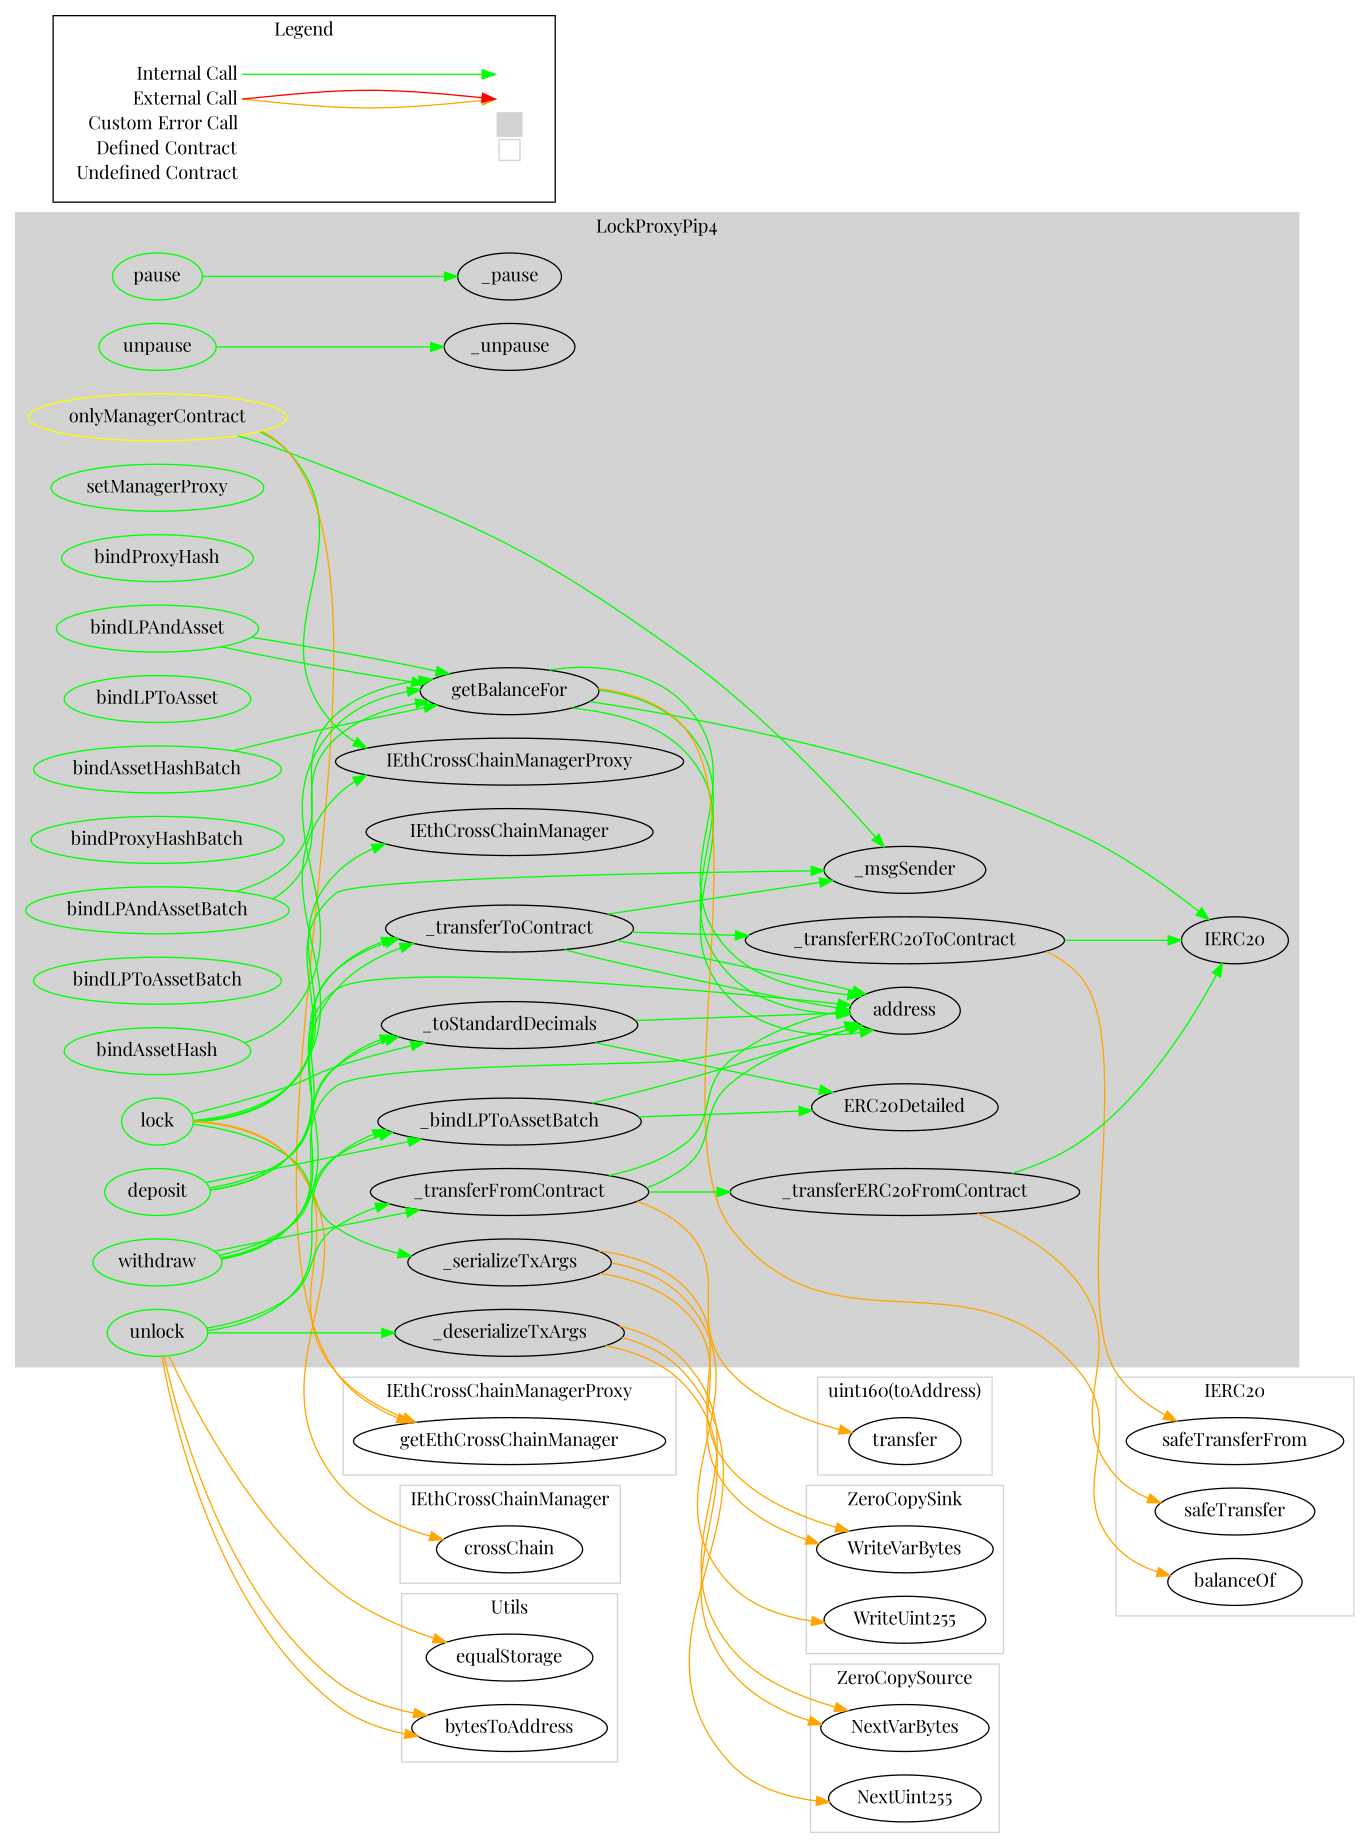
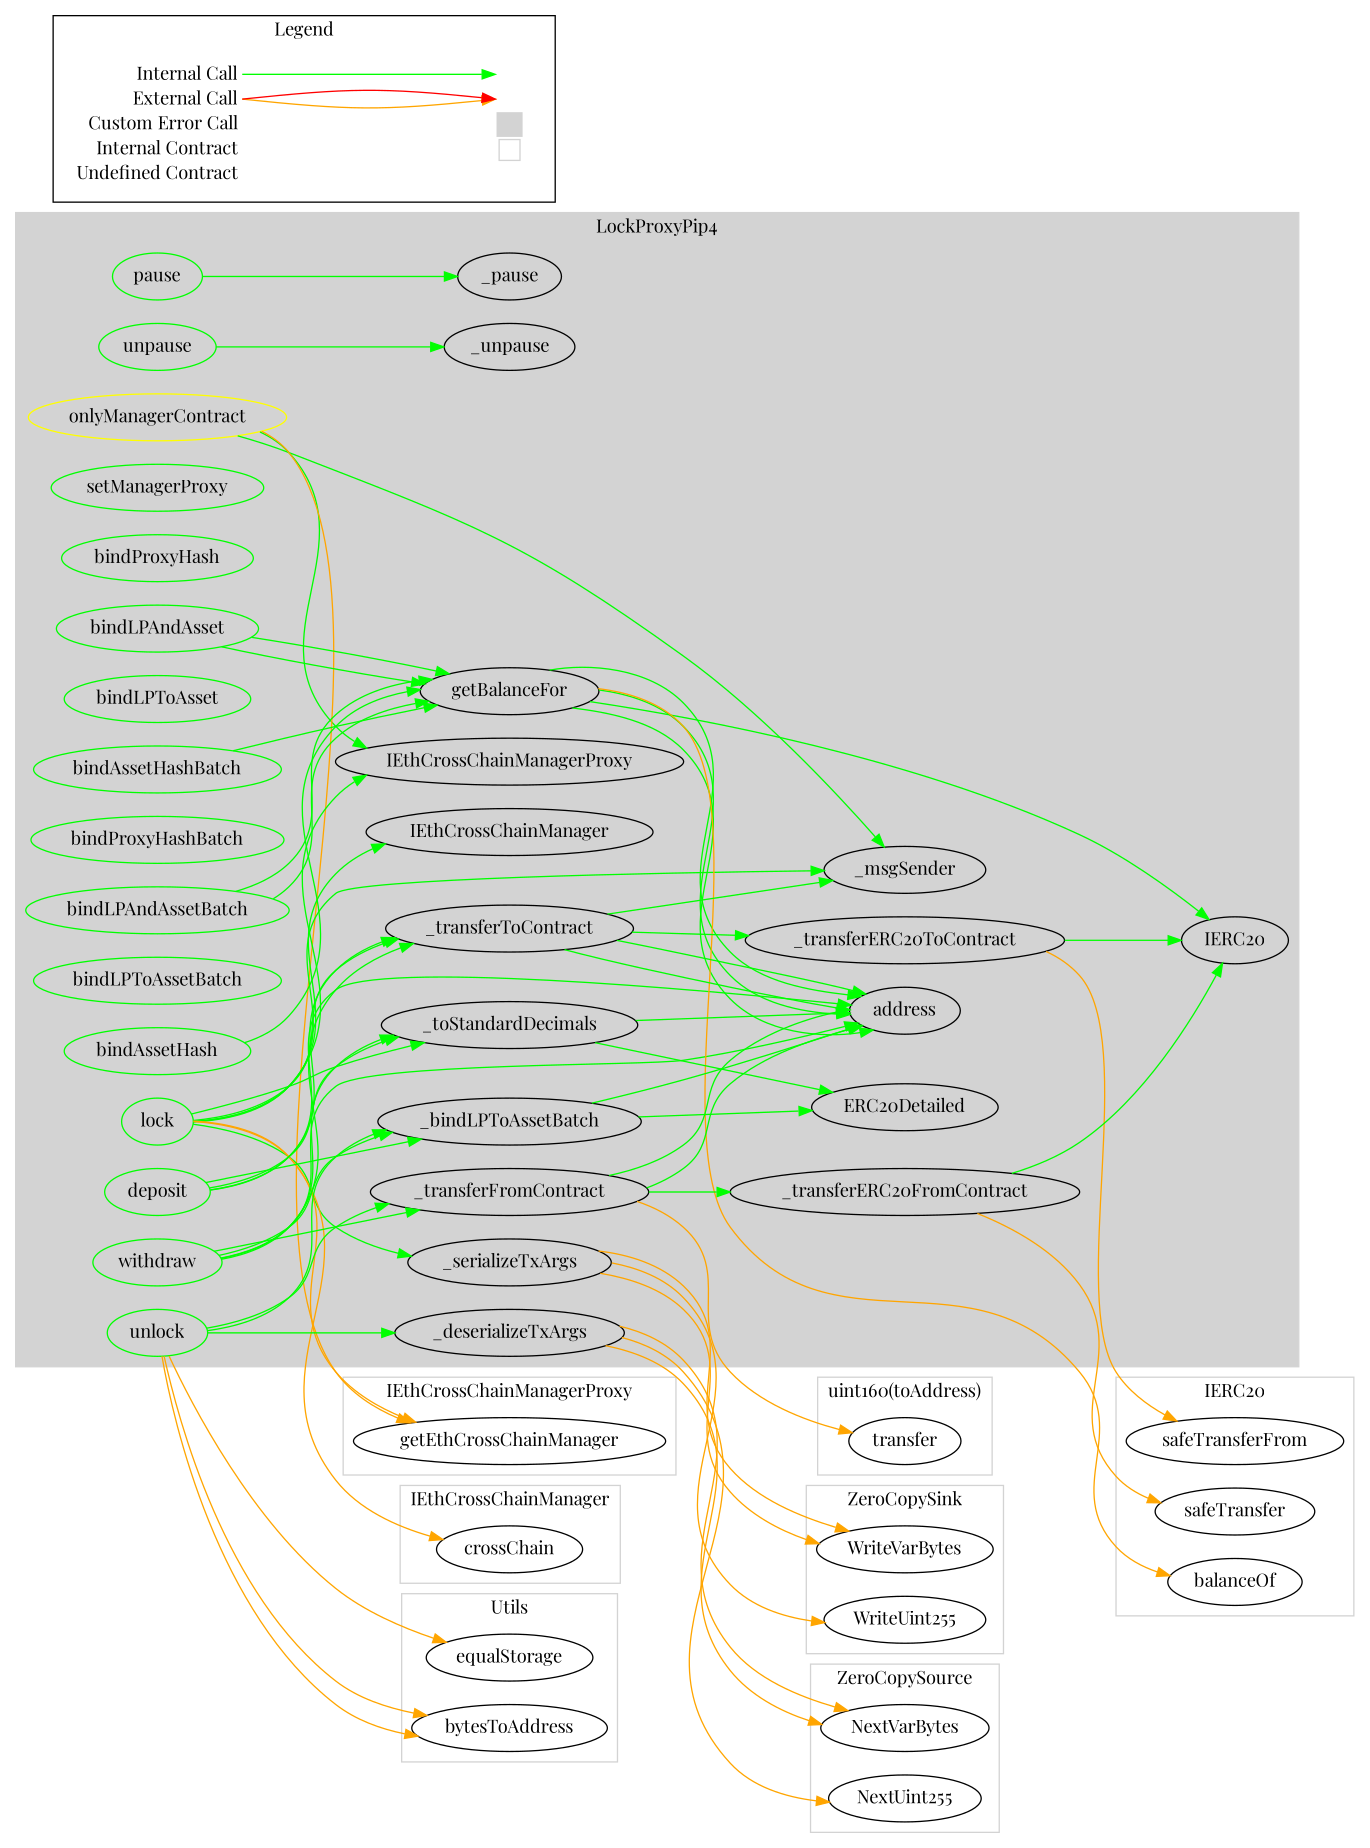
(167, 149) -> (167, 149)
